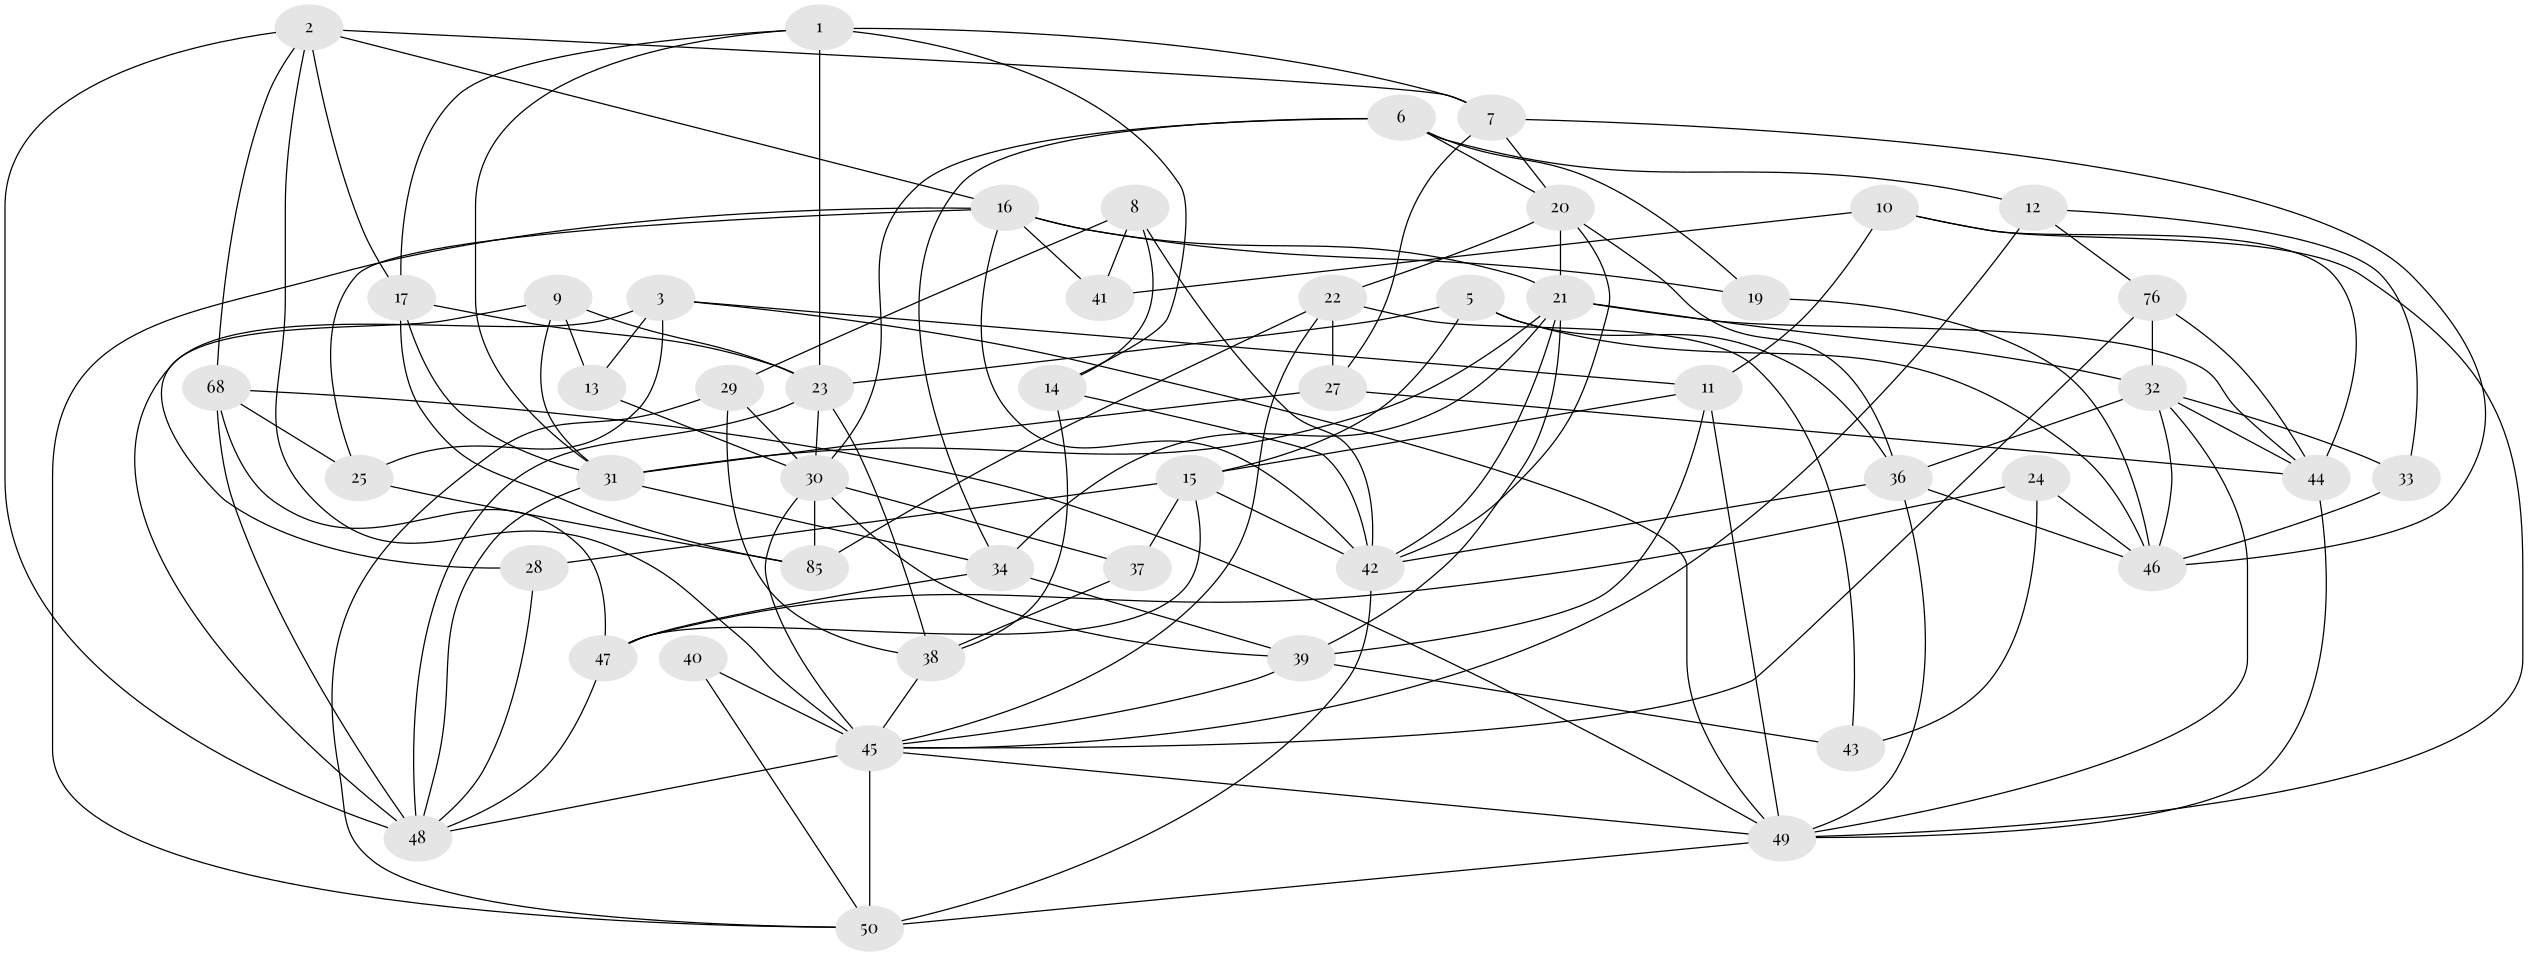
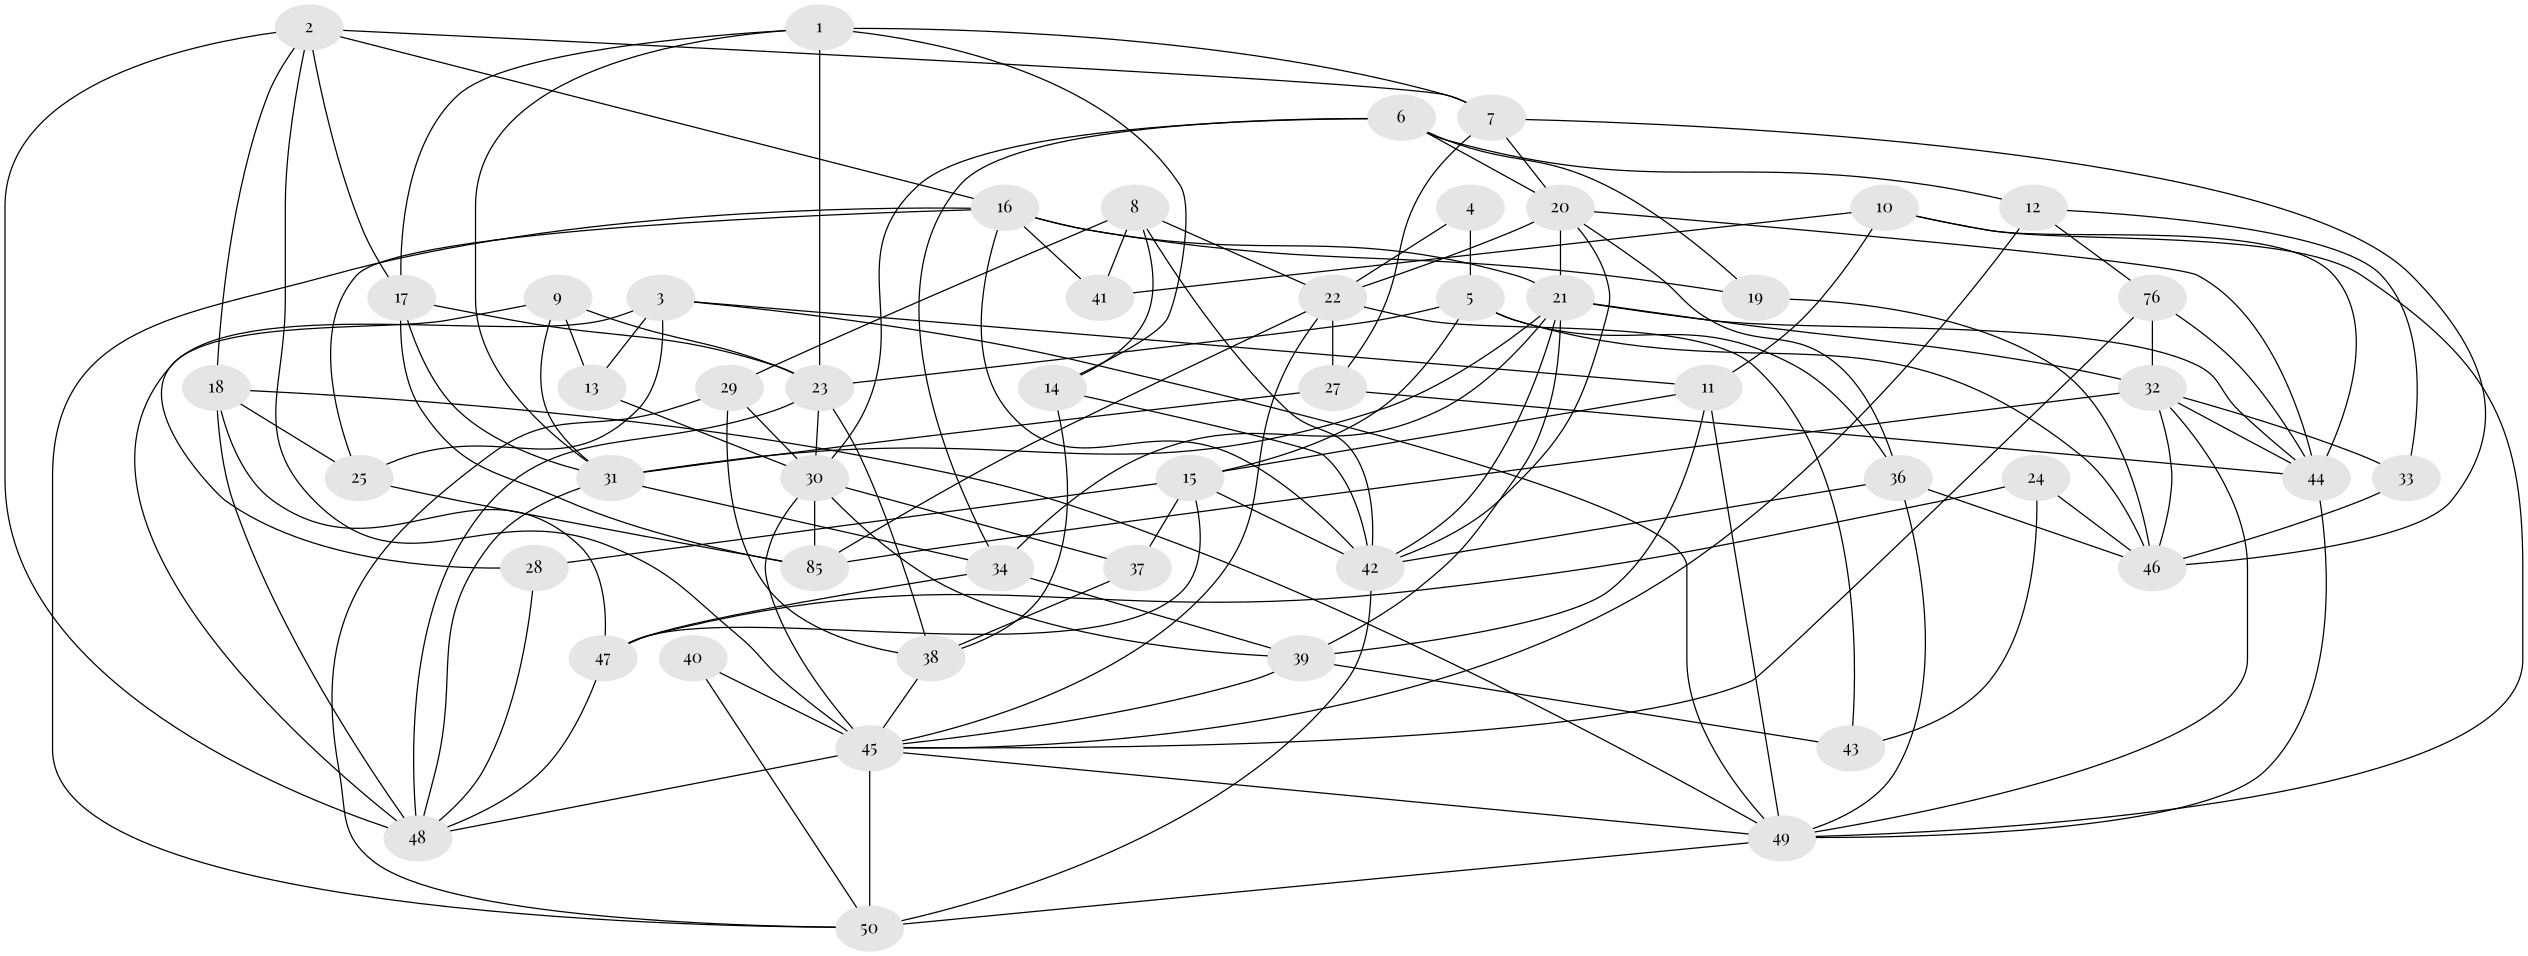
none -> (1470, 208)
none -> (1985, 247)
none -> (1248, 259)
(216, 388) -> (216, 388)
(2025, 433) -> (1451, 478)
